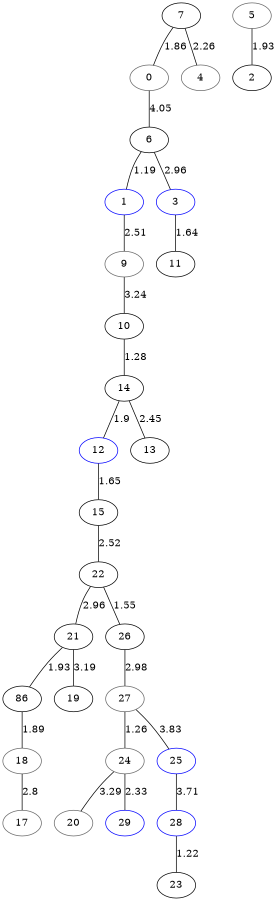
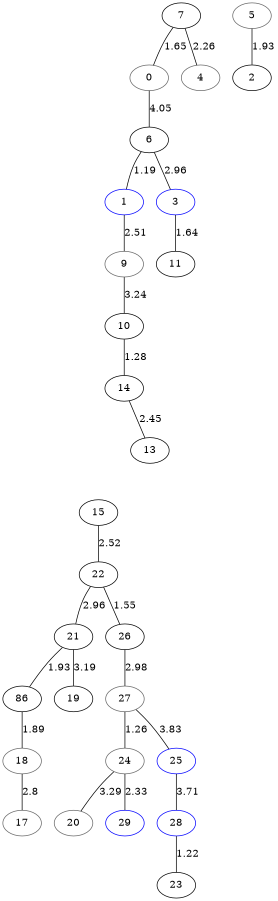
(176, 47) -> (176, 47)
(99, 450) -> none
